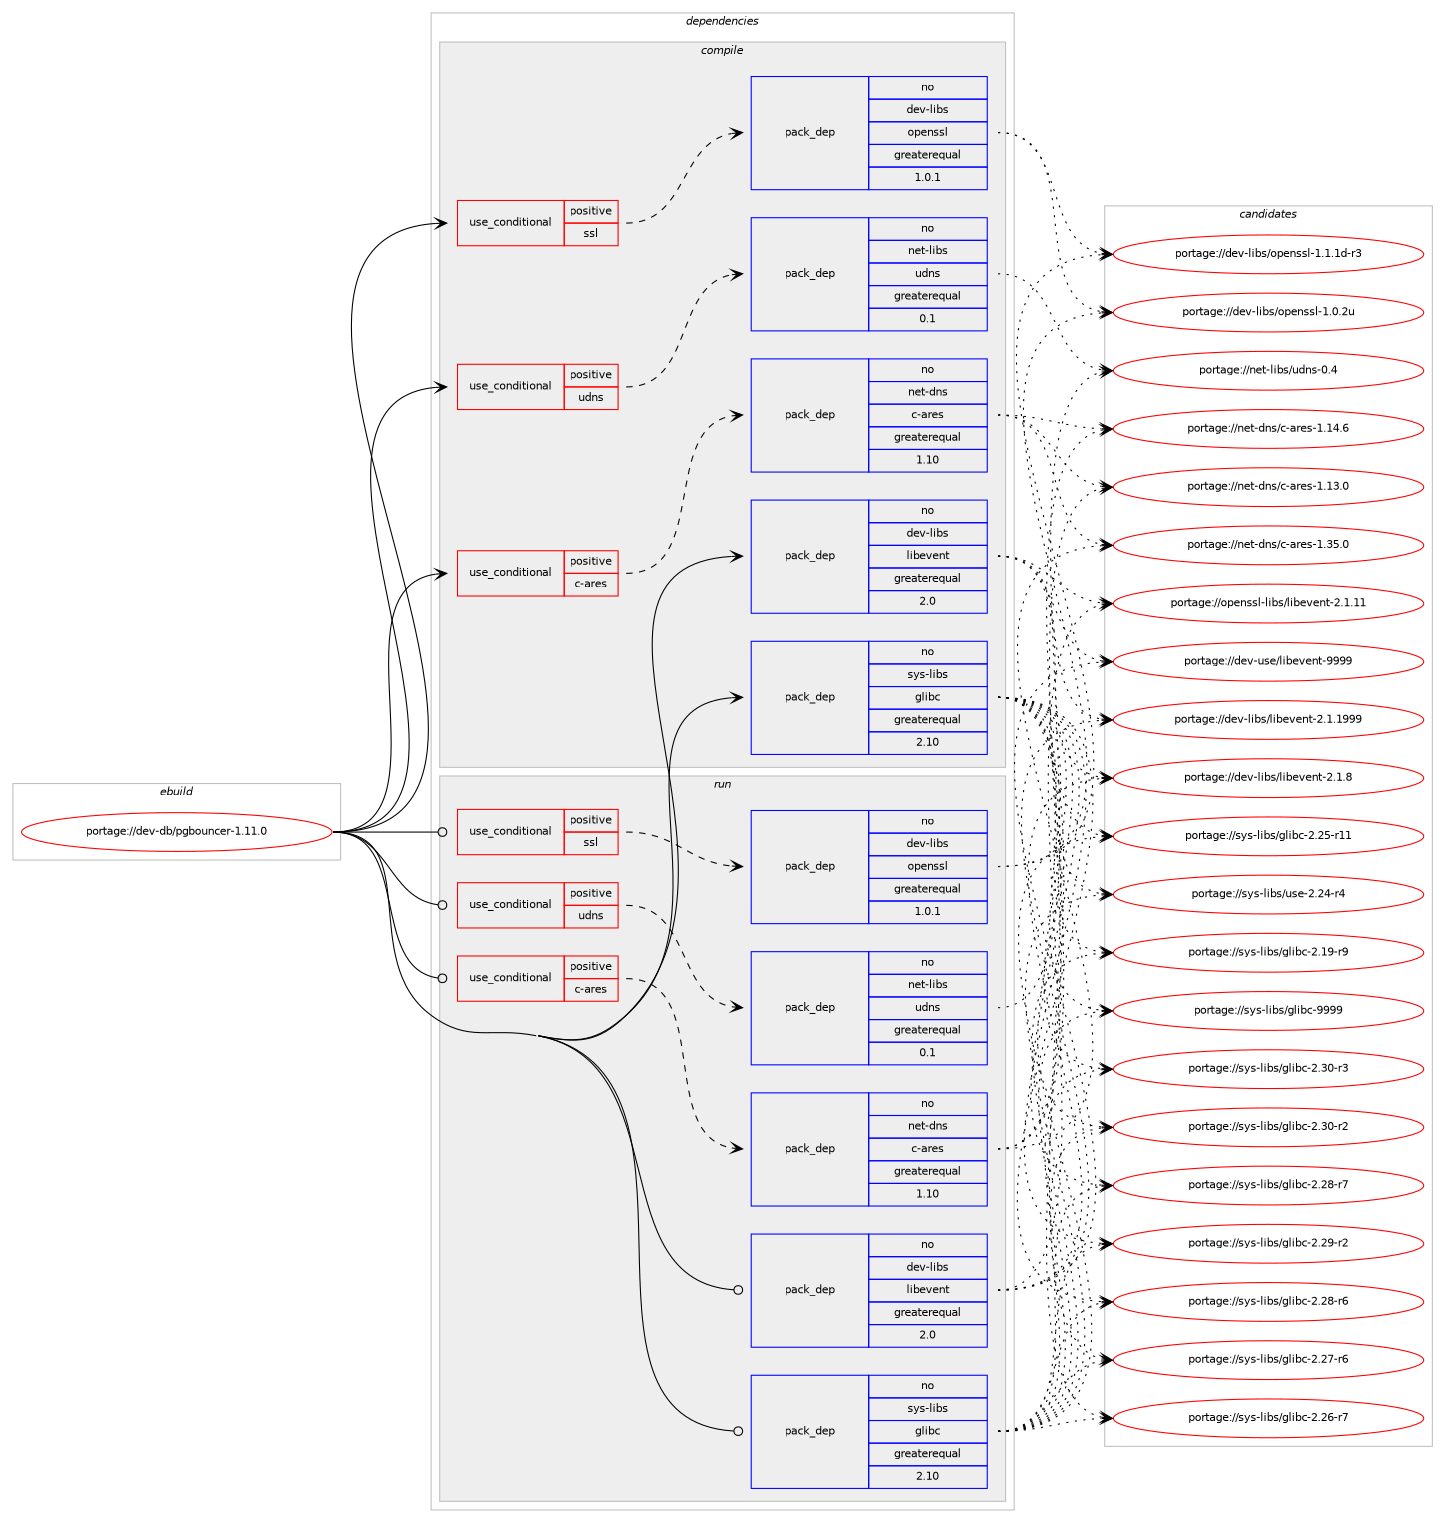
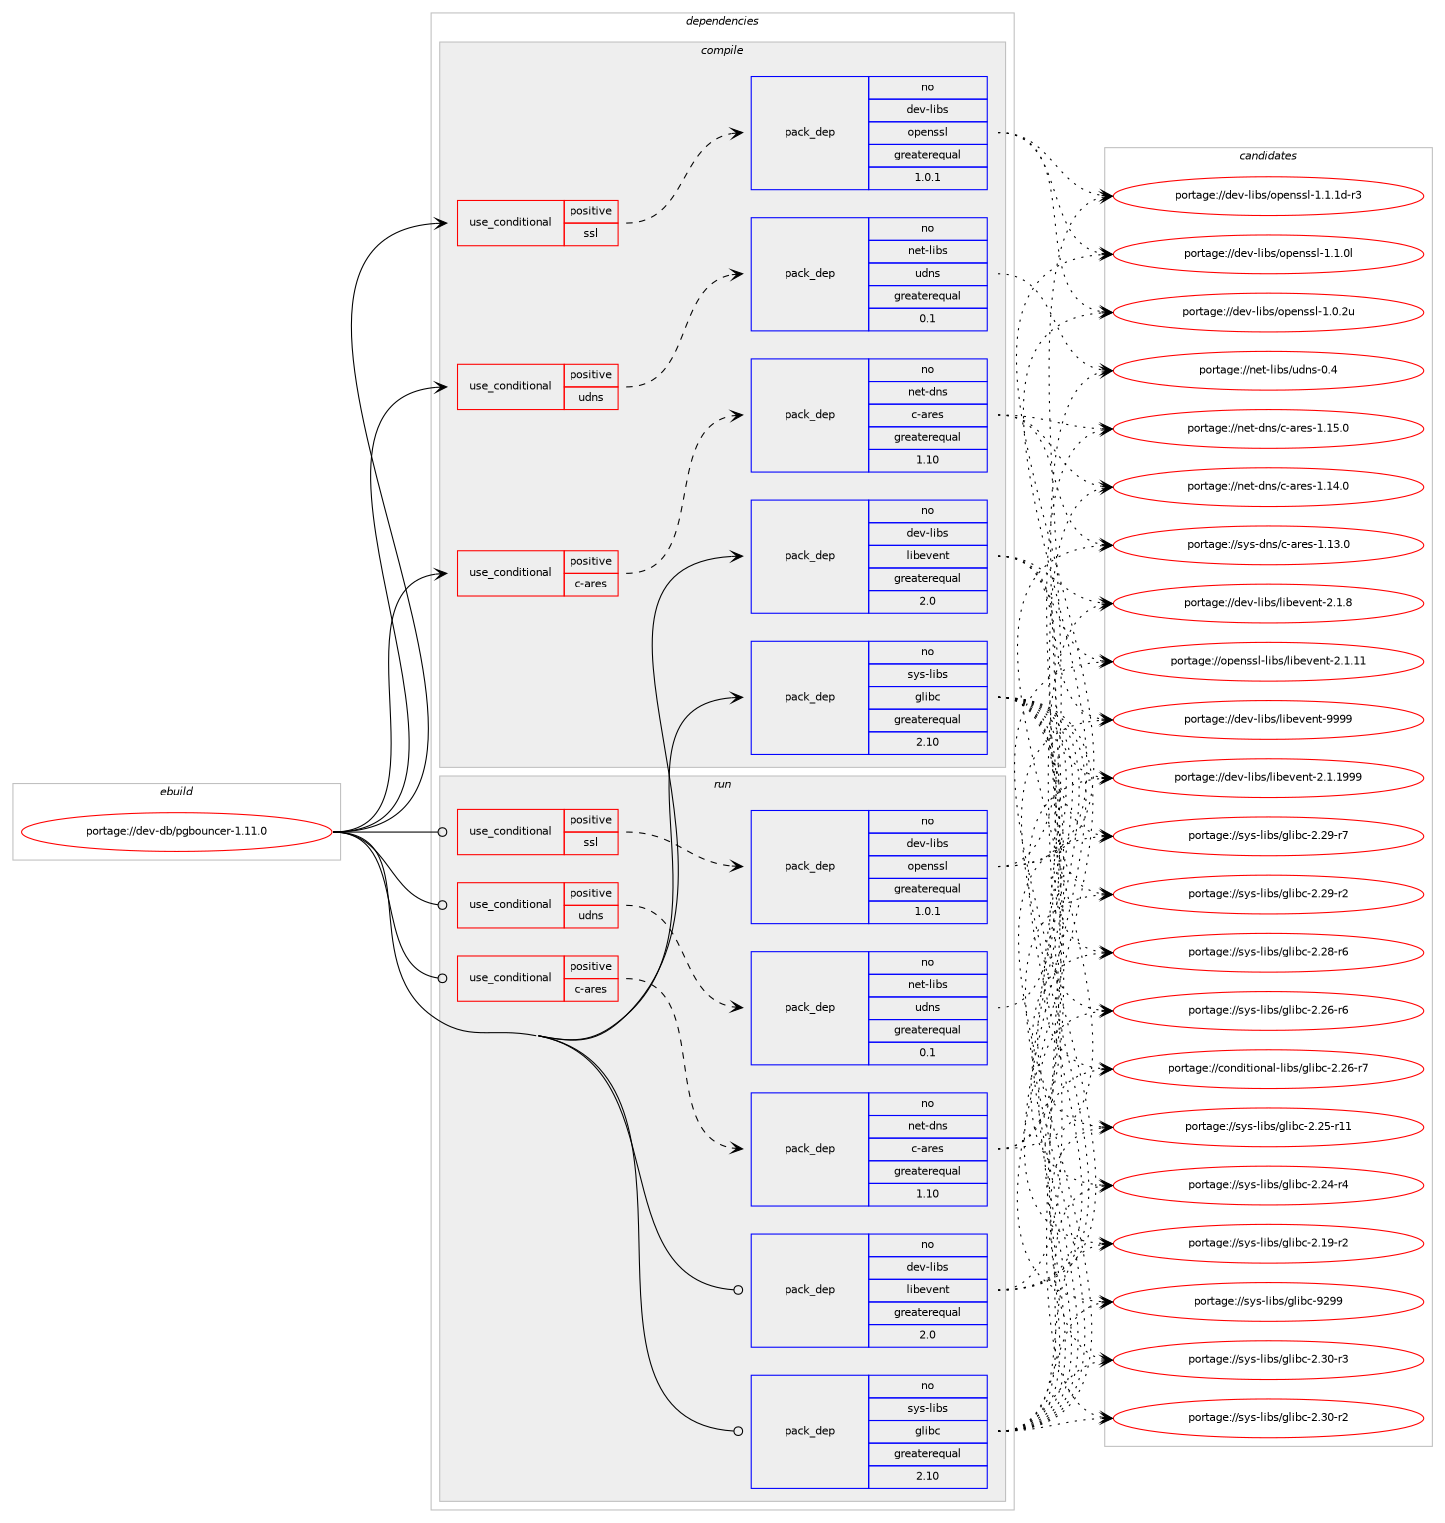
none -> (1269, 254)
(1269, 429) -> (1269, 487)
(1269, 487) -> (1269, 545)
(1269, 545) -> (1269, 429)
(1269, 662) -> (1269, 720)
(1269, 895) -> (1269, 1186)
(1269, 953) -> (1269, 1244)
(1269, 1011) -> (1269, 1302)
(1269, 1186) -> (1269, 836)
(1269, 1360) -> (1269, 1011)
(1269, 1418) -> (1269, 1069)
